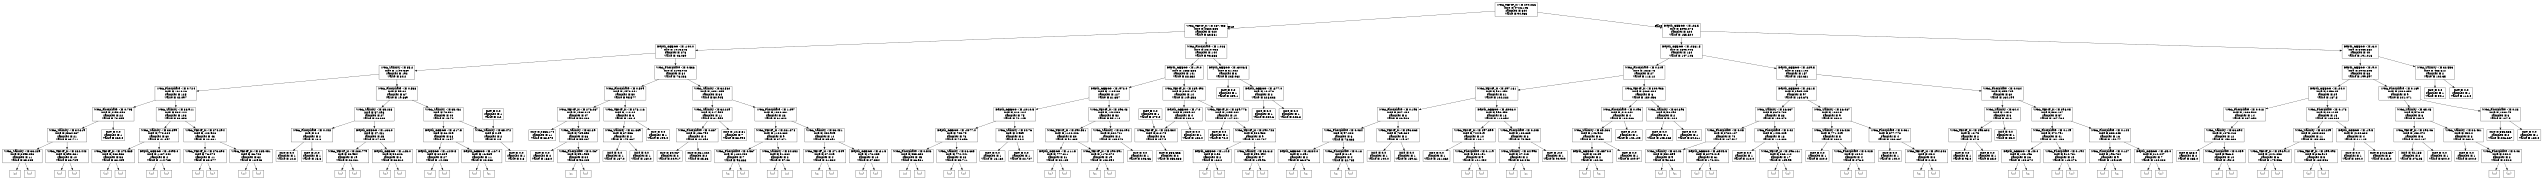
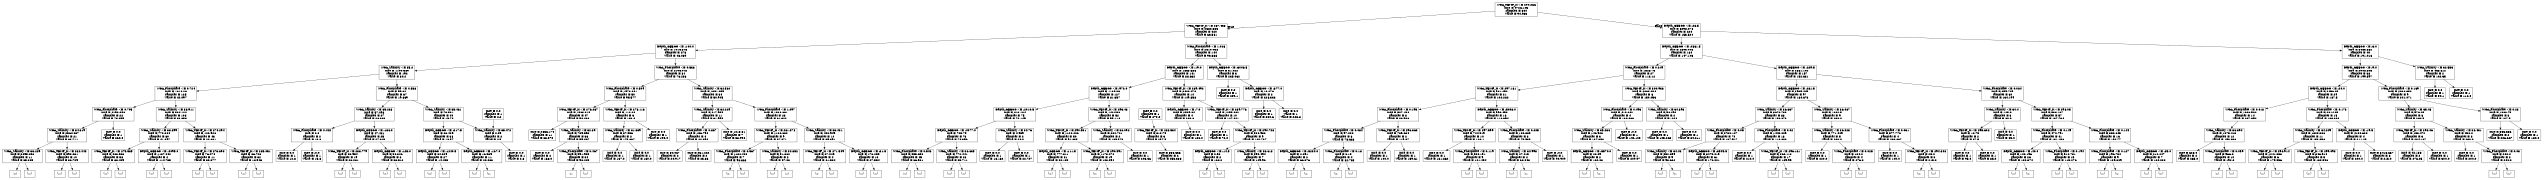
(1291, 114) -> (1291, 114)
(1171, 124) -> none
